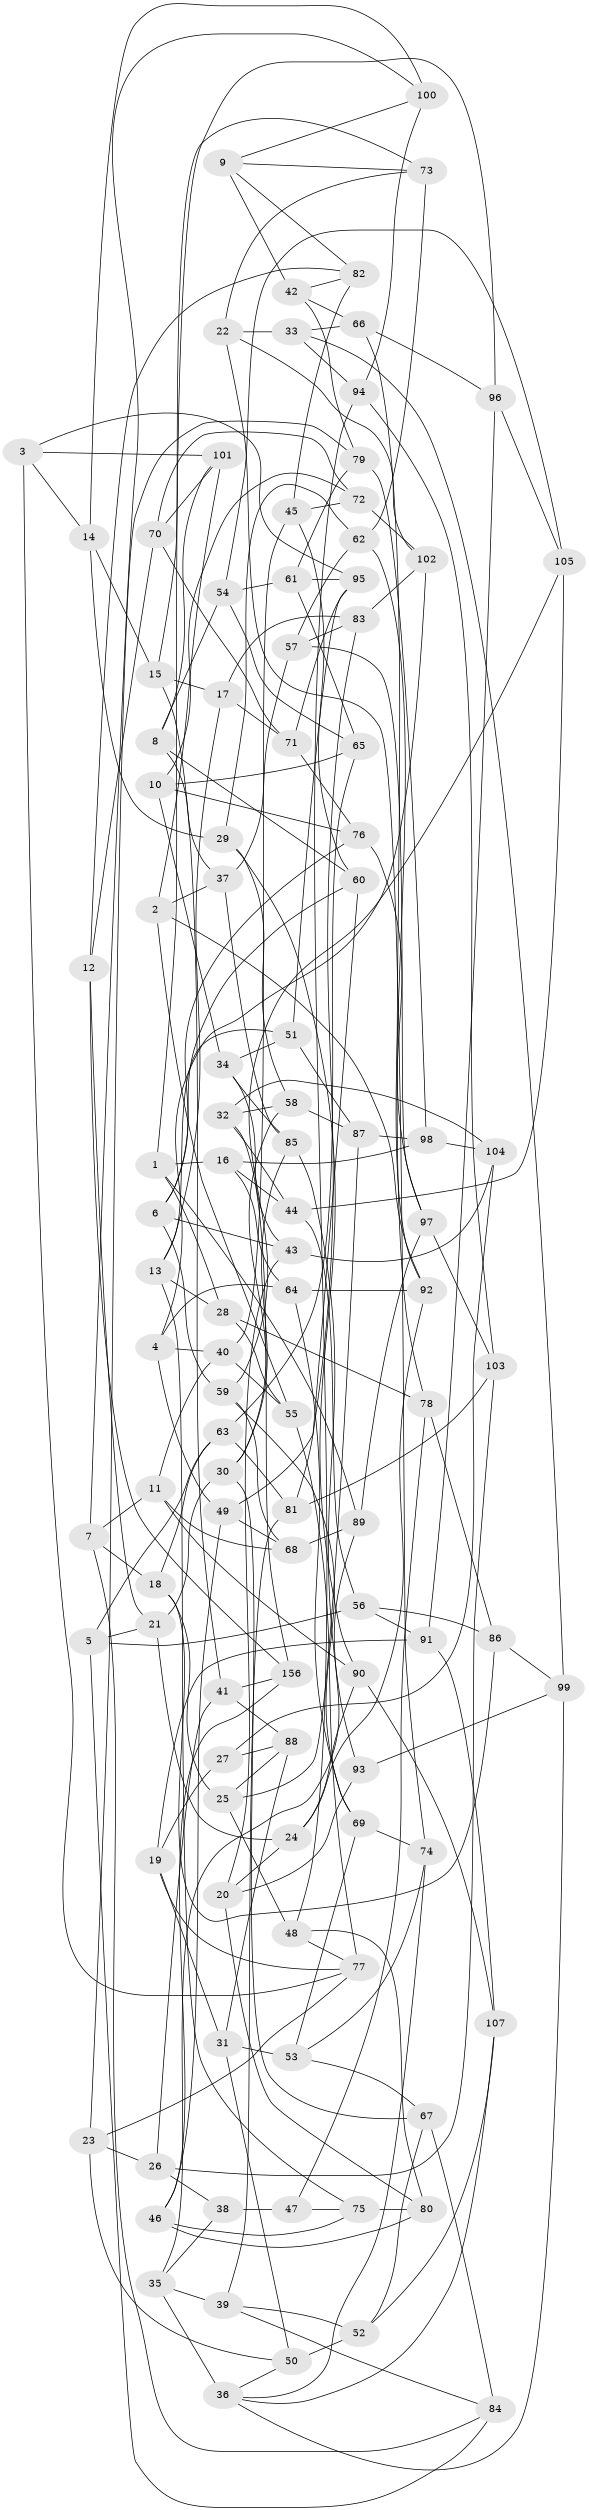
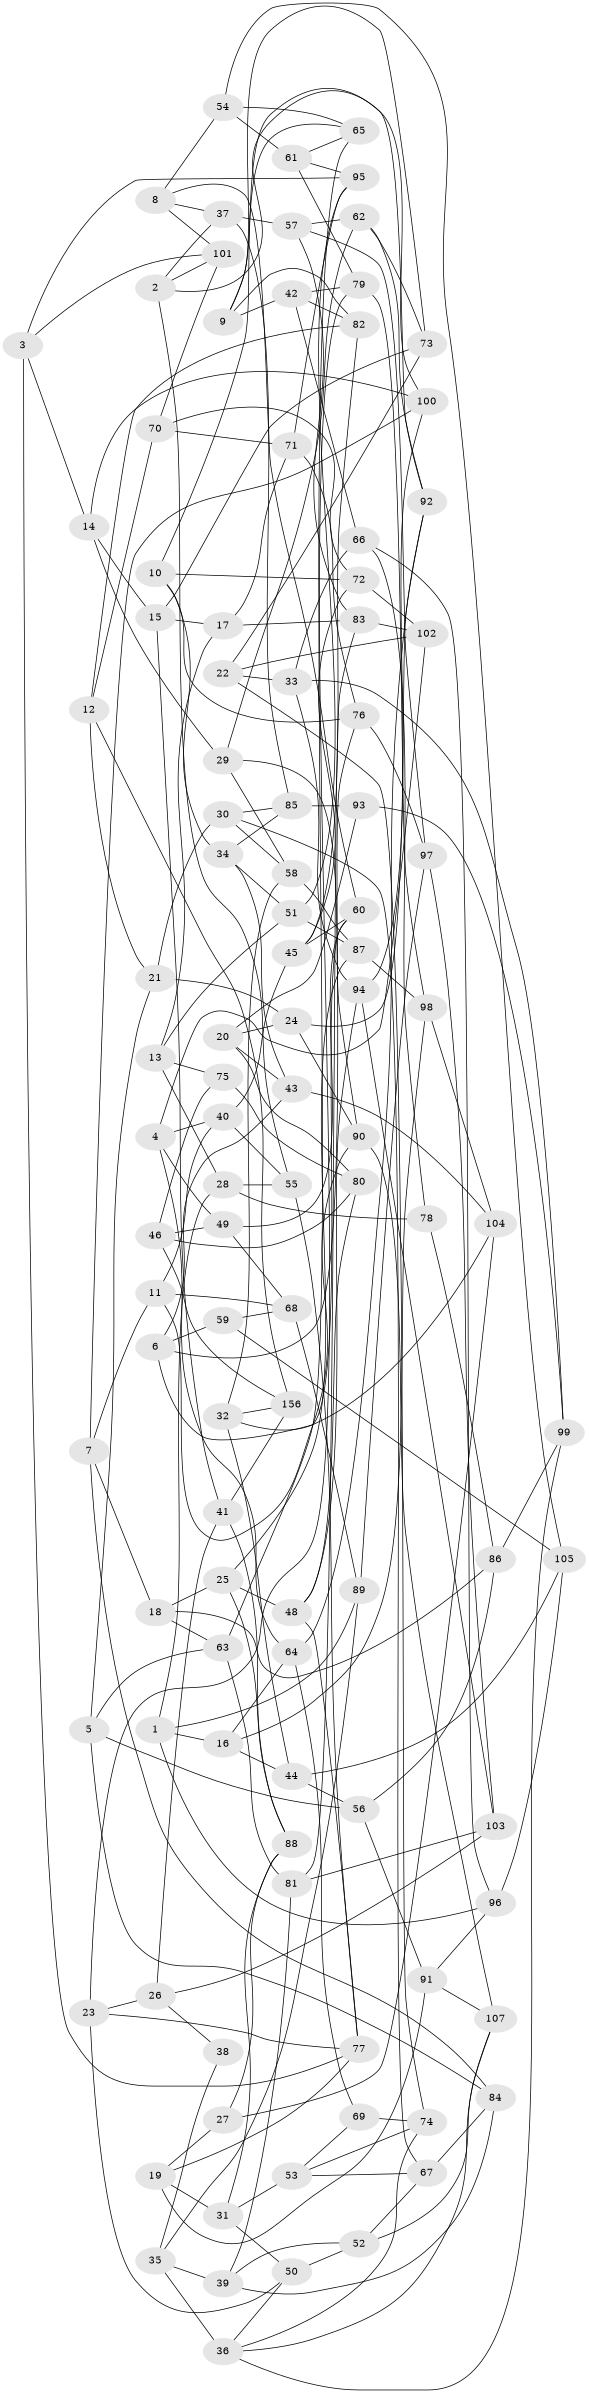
(334, 1593) -> none
(292, 2209) -> none
